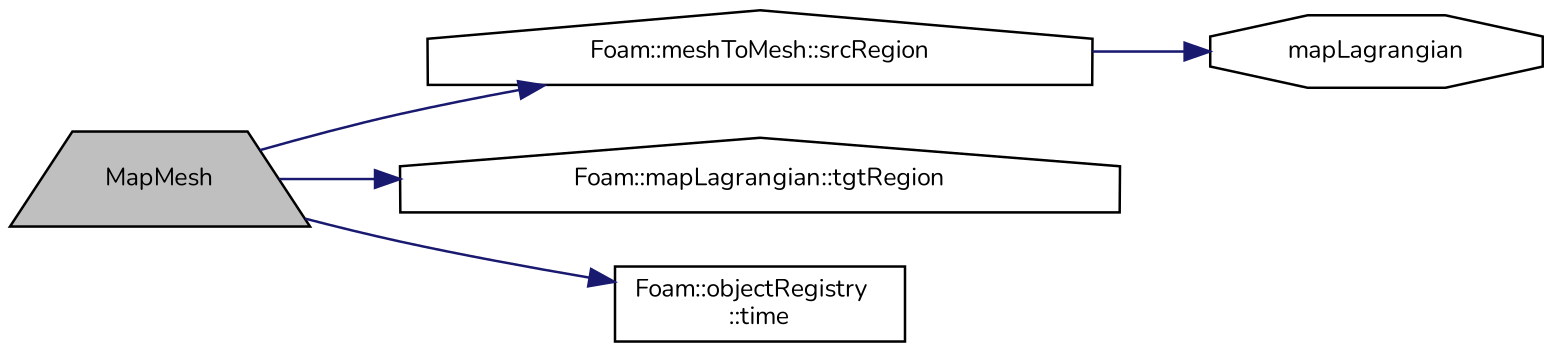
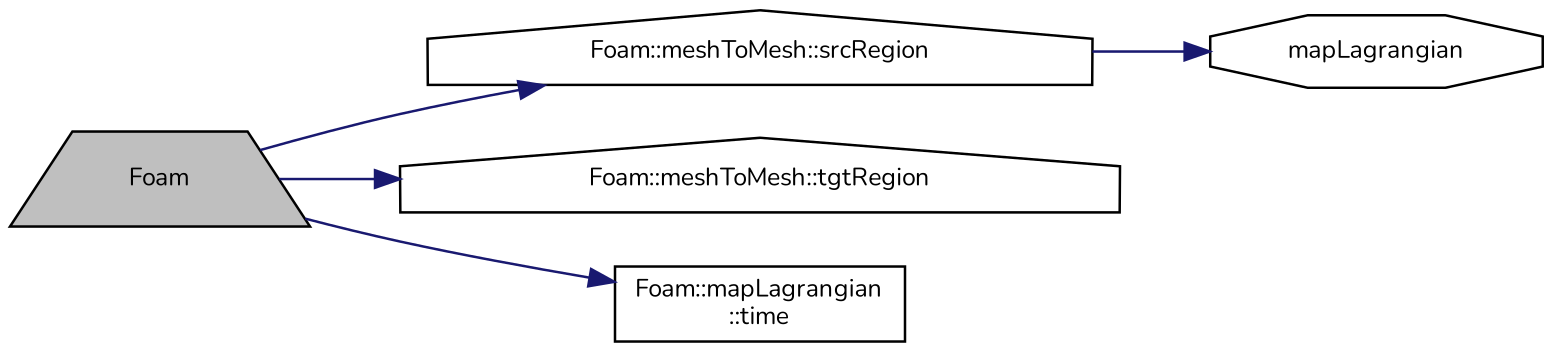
(160, 179) -> (160, 179)
(760, 179) -> (760, 179)
(760, 304) -> (760, 304)
